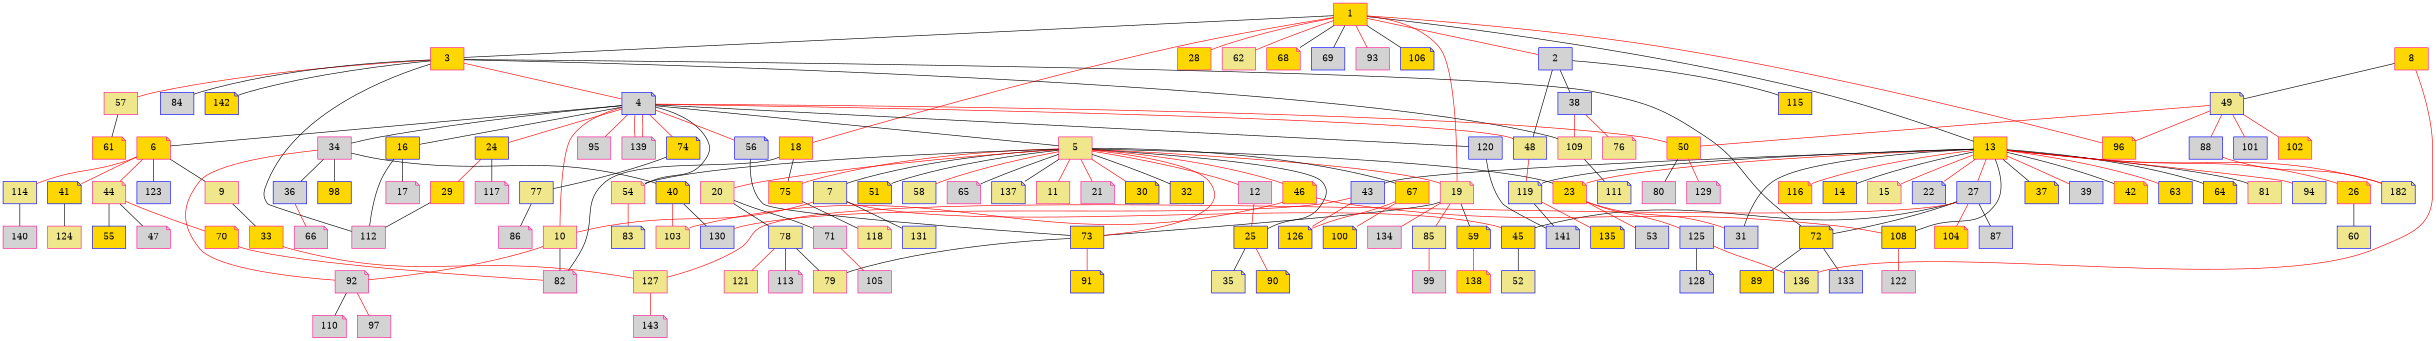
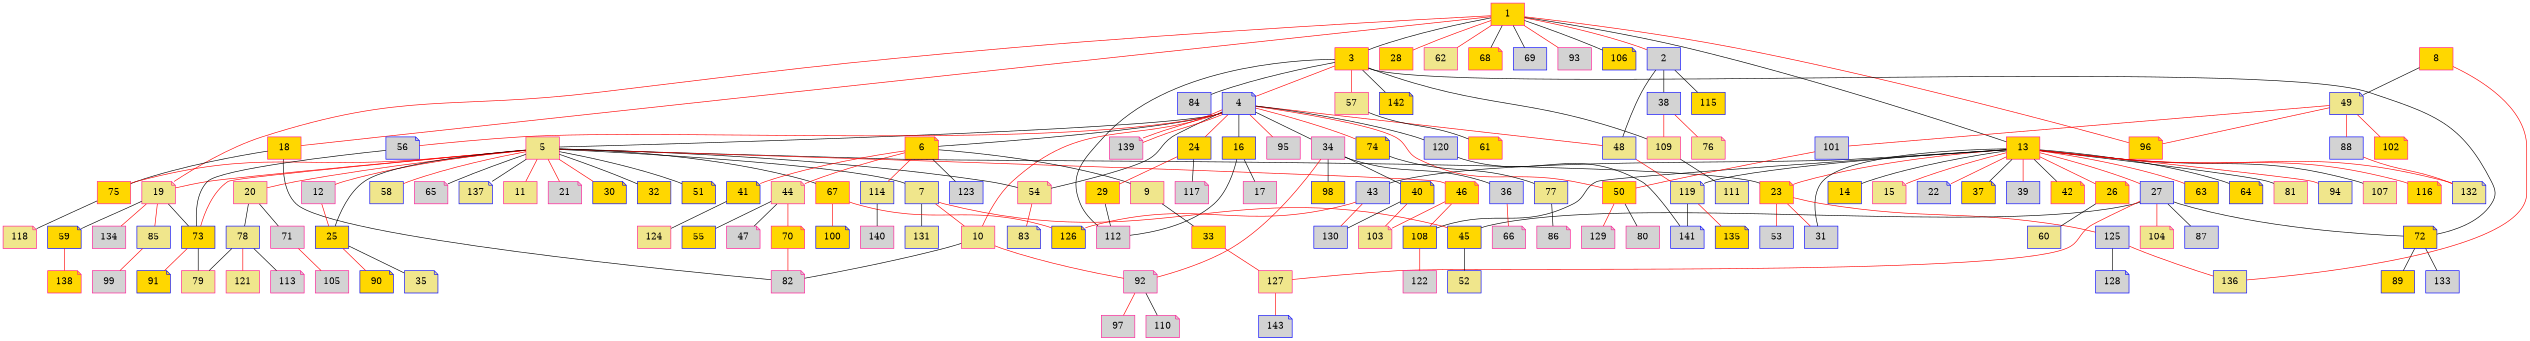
(1955, 126) -> (1681, 178)
(403, 193) -> (1260, 193)
(1614, 193) -> (1732, 193)
none -> (2380, 193)
(2398, 193) -> (2469, 193)
(1951, 237) -> (2157, 237)
(650, 326) -> (1275, 326)
